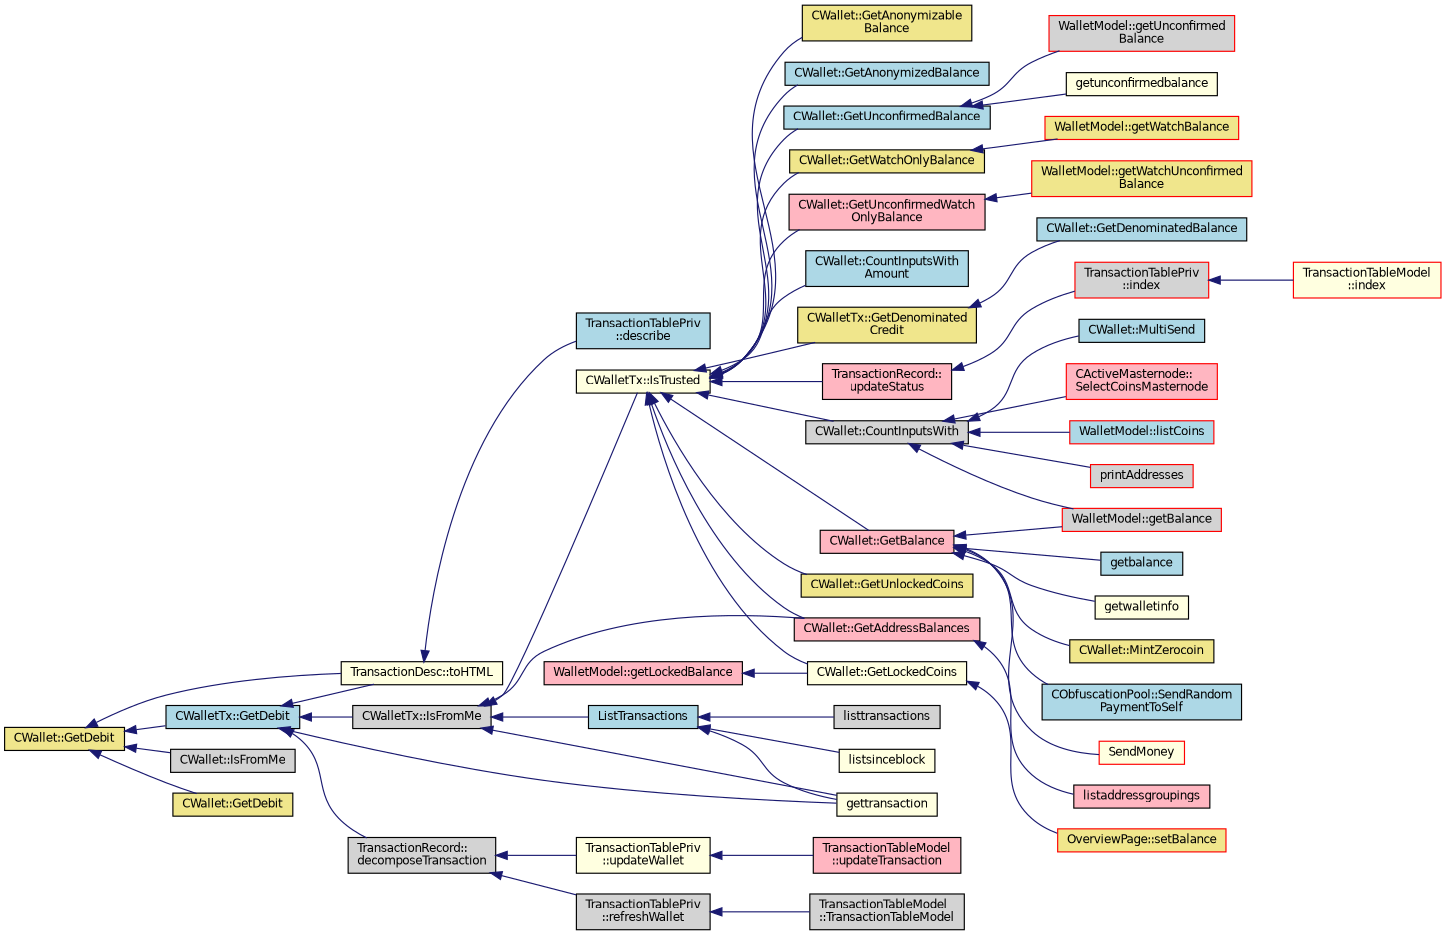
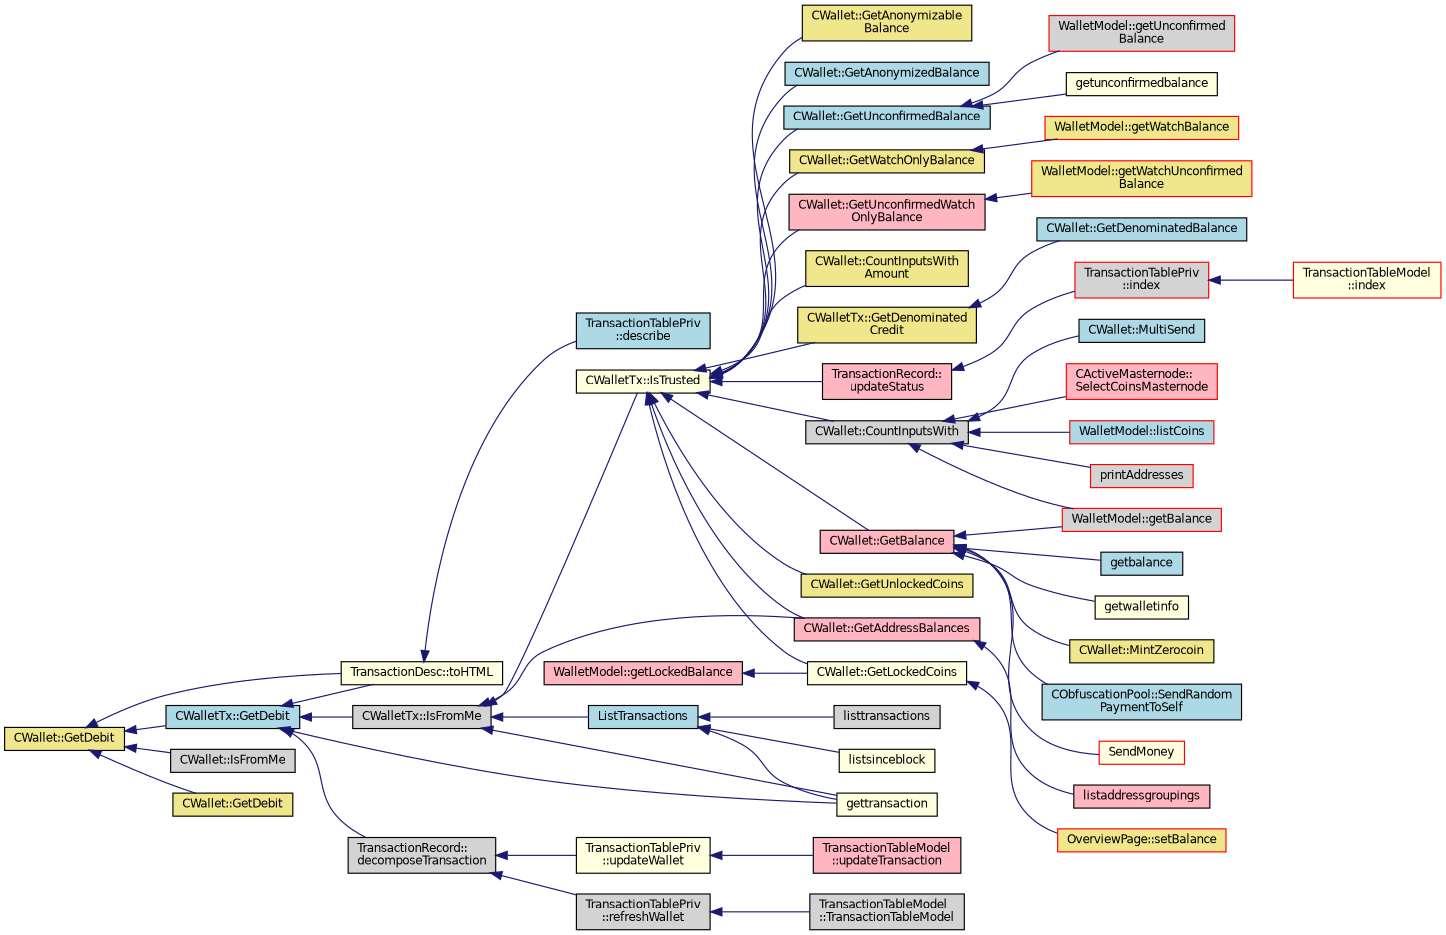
(887, 269) -> (887, 269)
